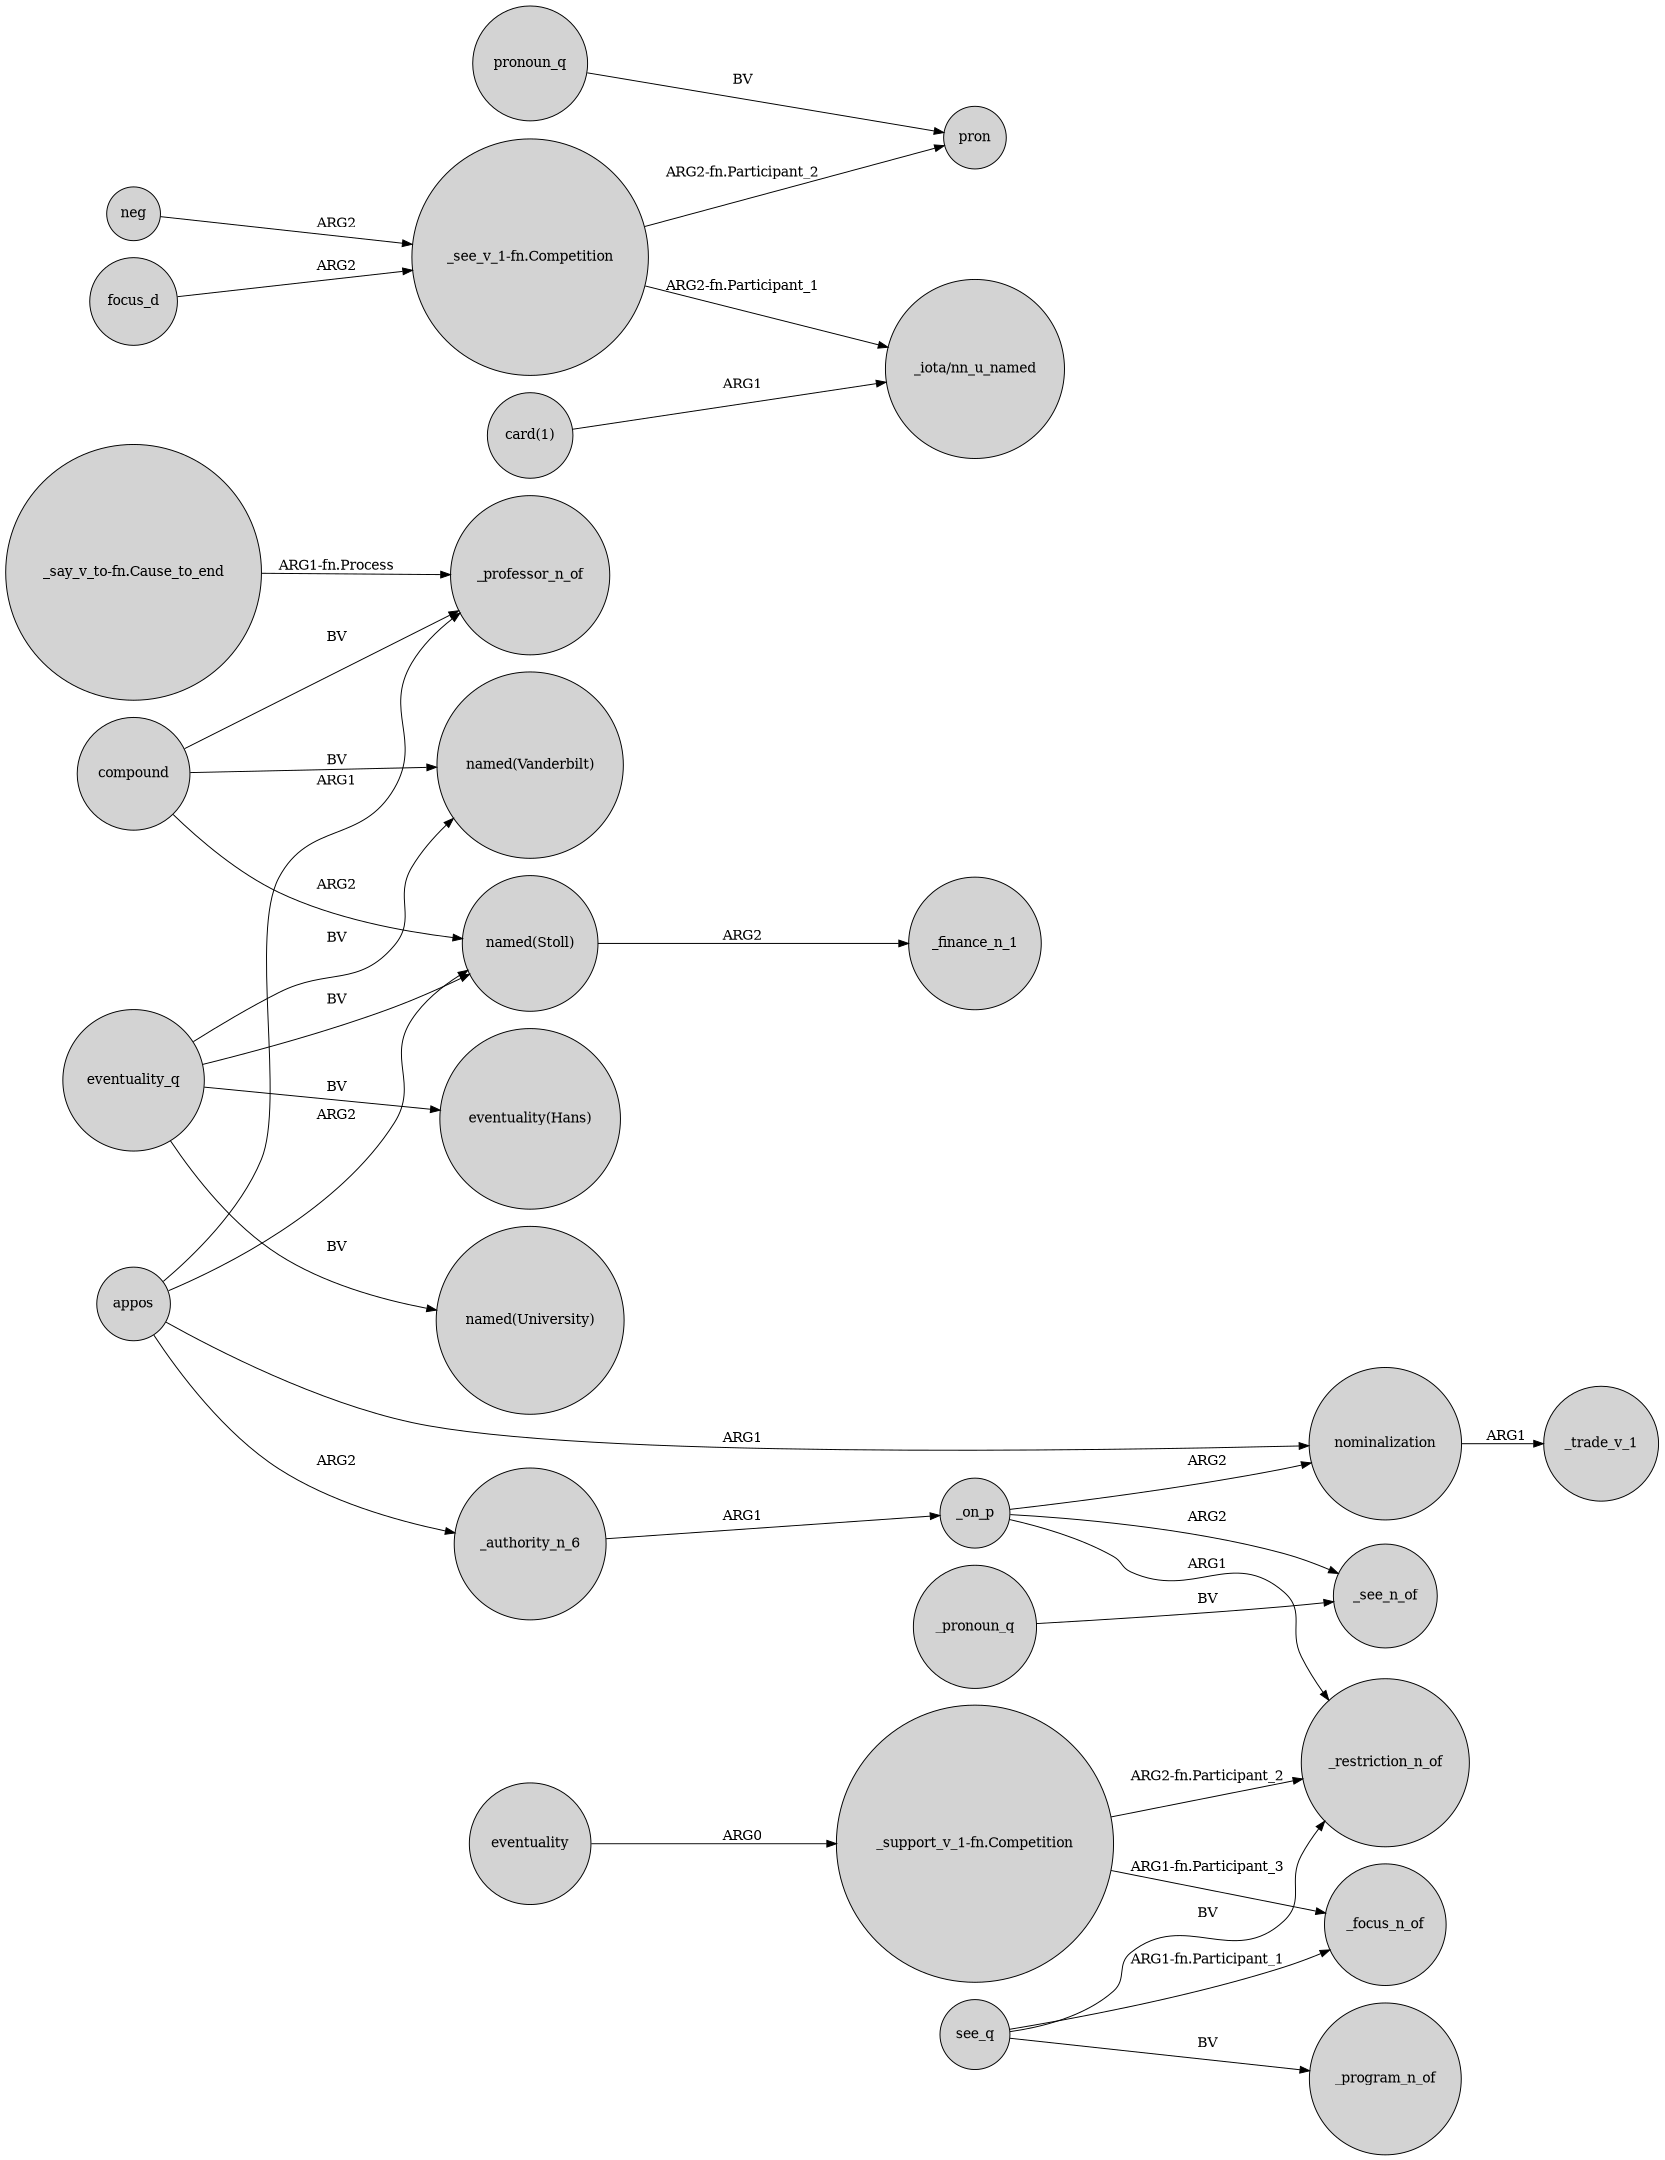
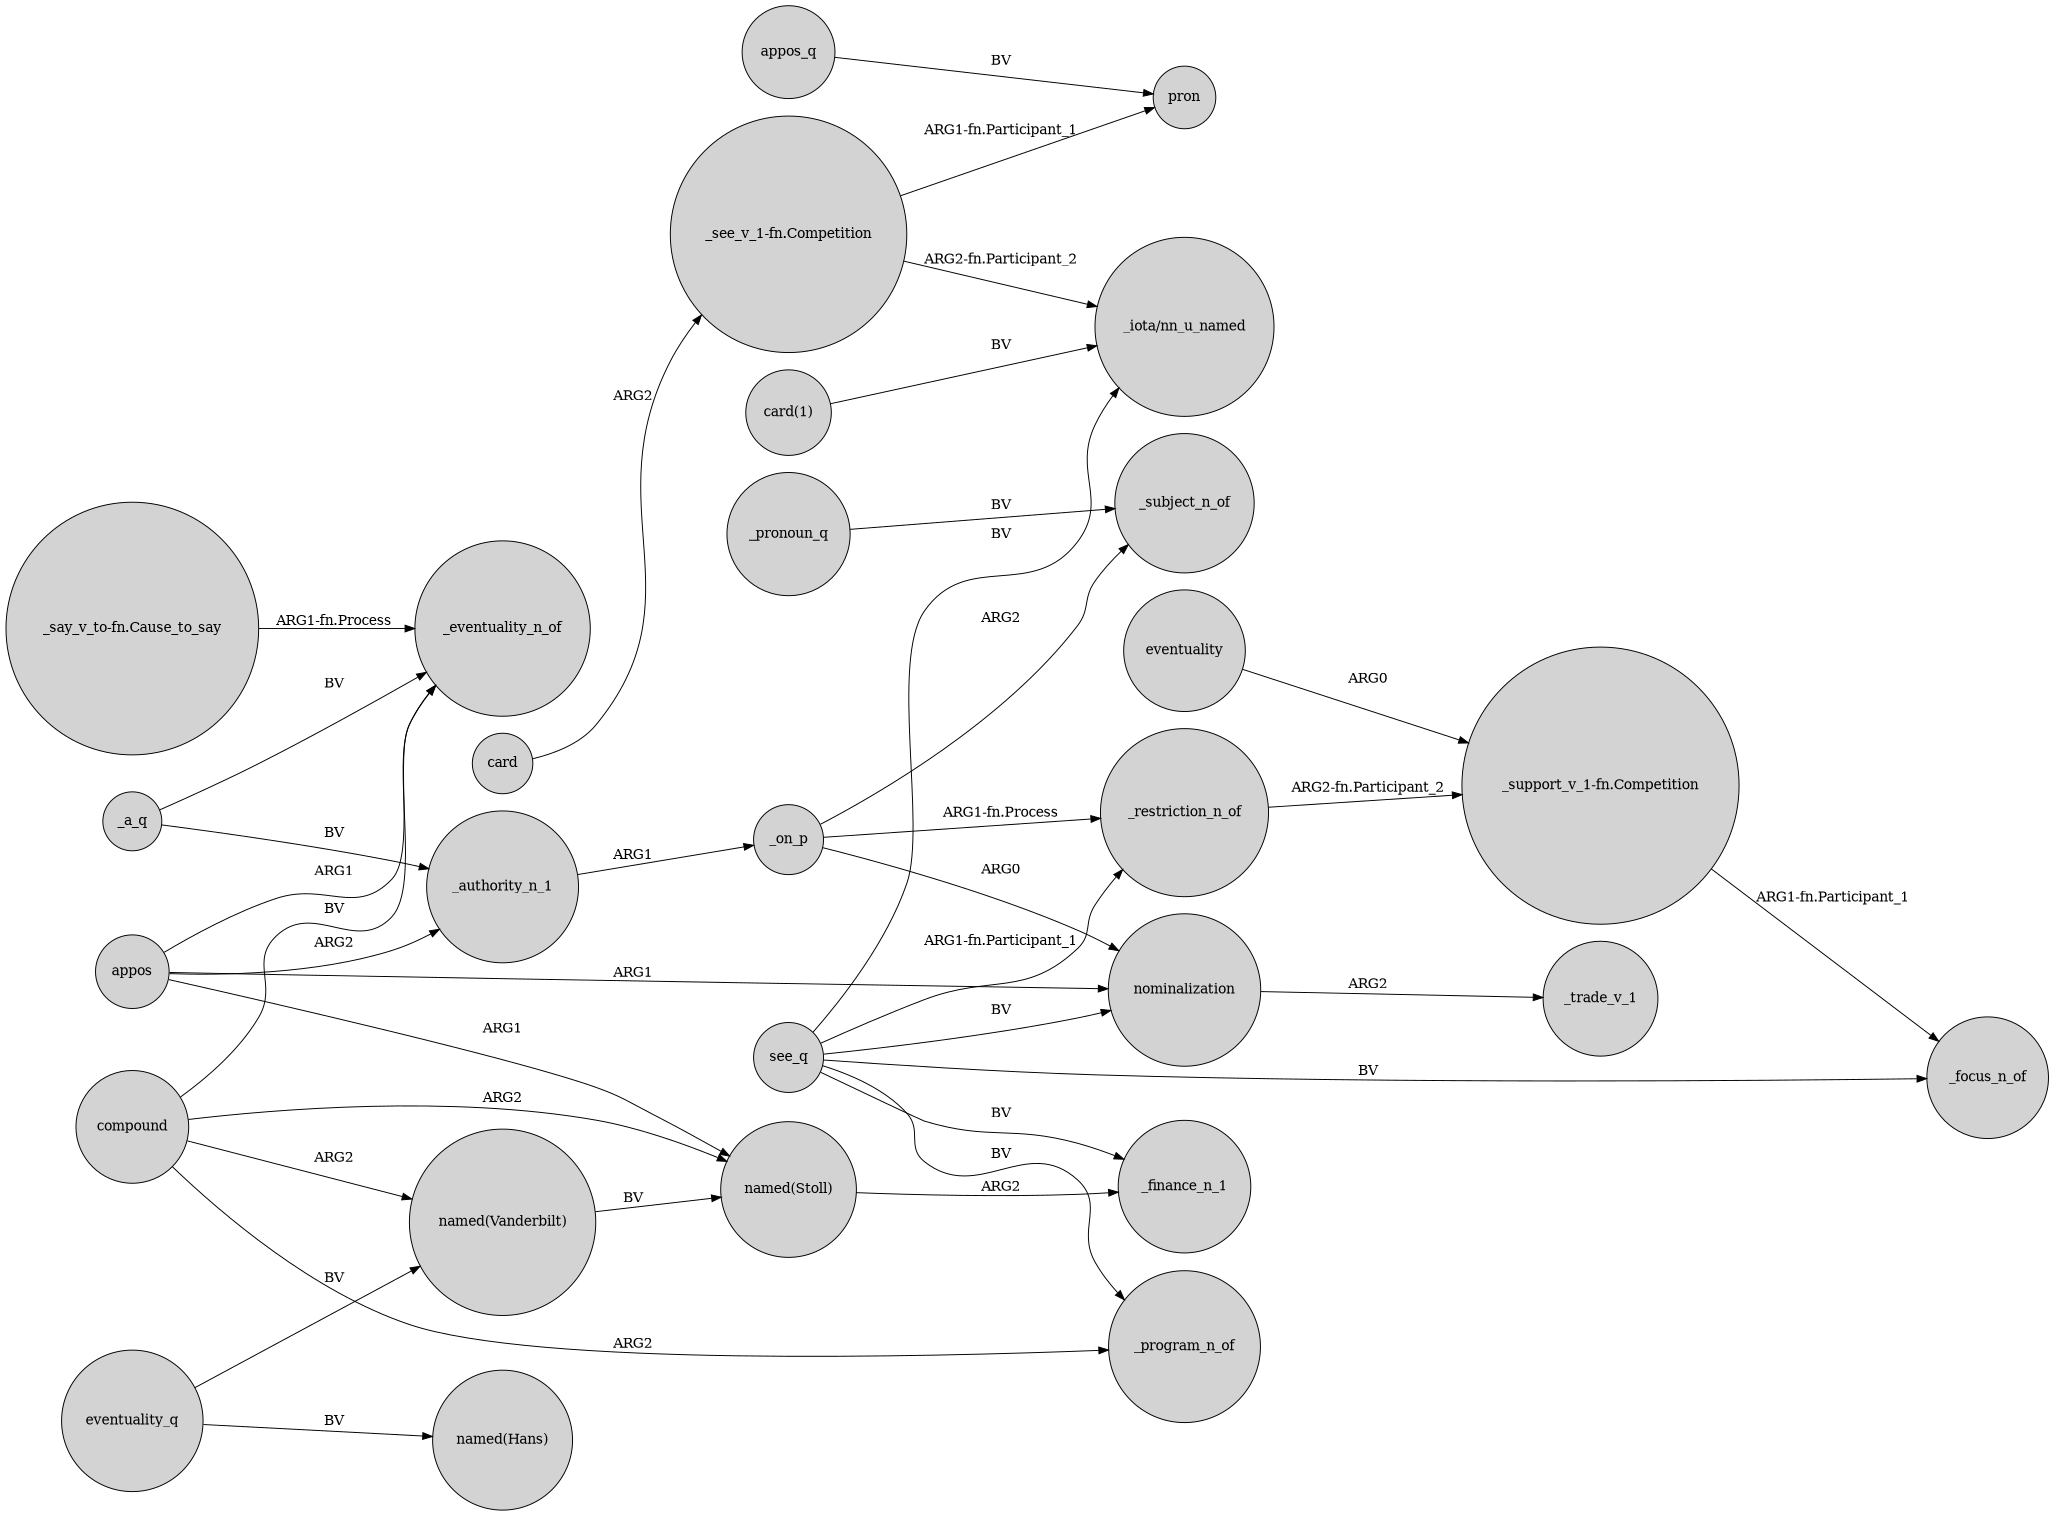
(530, 63) -> (789, 52)
(743, 173) -> (1001, 131)
(134, 214) -> (503, 764)
(743, 287) -> (1001, 260)
(134, 302) -> none
(743, 385) -> (1001, 346)
(134, 572) -> (132, 629)
(530, 575) -> (503, 629)
none -> (910, 670)
(337, 761) -> (334, 1158)
none -> (132, 821)
(334, 1028) -> (653, 1205)
none -> (963, 1037)
(337, 1116) -> (503, 1029)
(530, 1119) -> (503, 1440)
none -> (963, 1130)
(530, 1320) -> none
none -> (610, 1351)
(1506, 1436) -> (1368, 985)
(1207, 1462) -> (1001, 870)
(530, 1544) -> (503, 887)
(1207, 1565) -> (1001, 813)
(1385, 1596) -> (1185, 503)
(1202, 1799) -> (1360, 801)
(1207, 1867) -> (1833, 898)
(1207, 1914) -> (1001, 941)
(1207, 1960) -> (1368, 1071)
